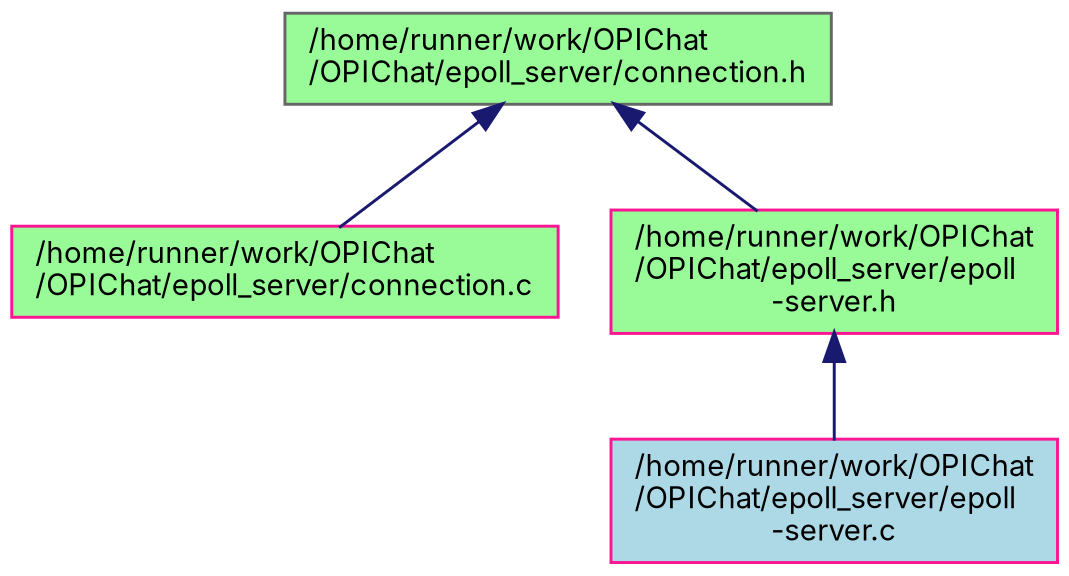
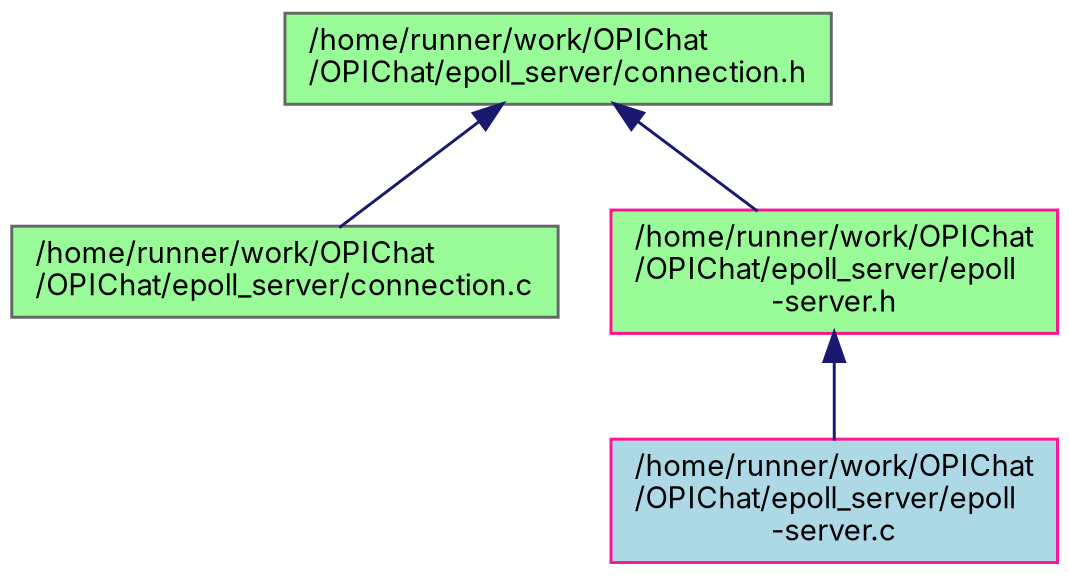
(285, 272) -> (285, 272)
